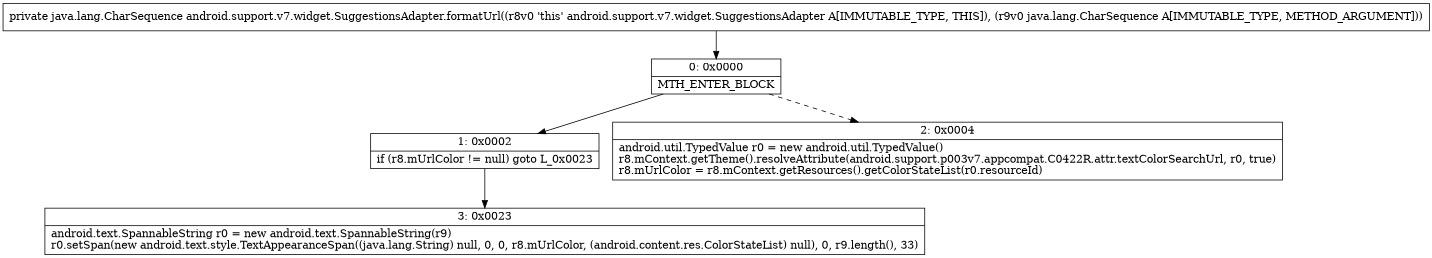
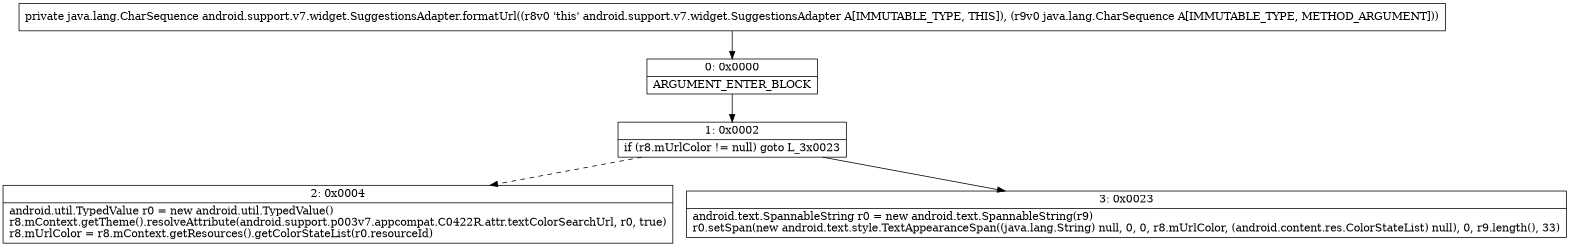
(716, 85) -> (732, 85)
(810, 107) -> (570, 171)
(485, 159) -> (732, 148)
